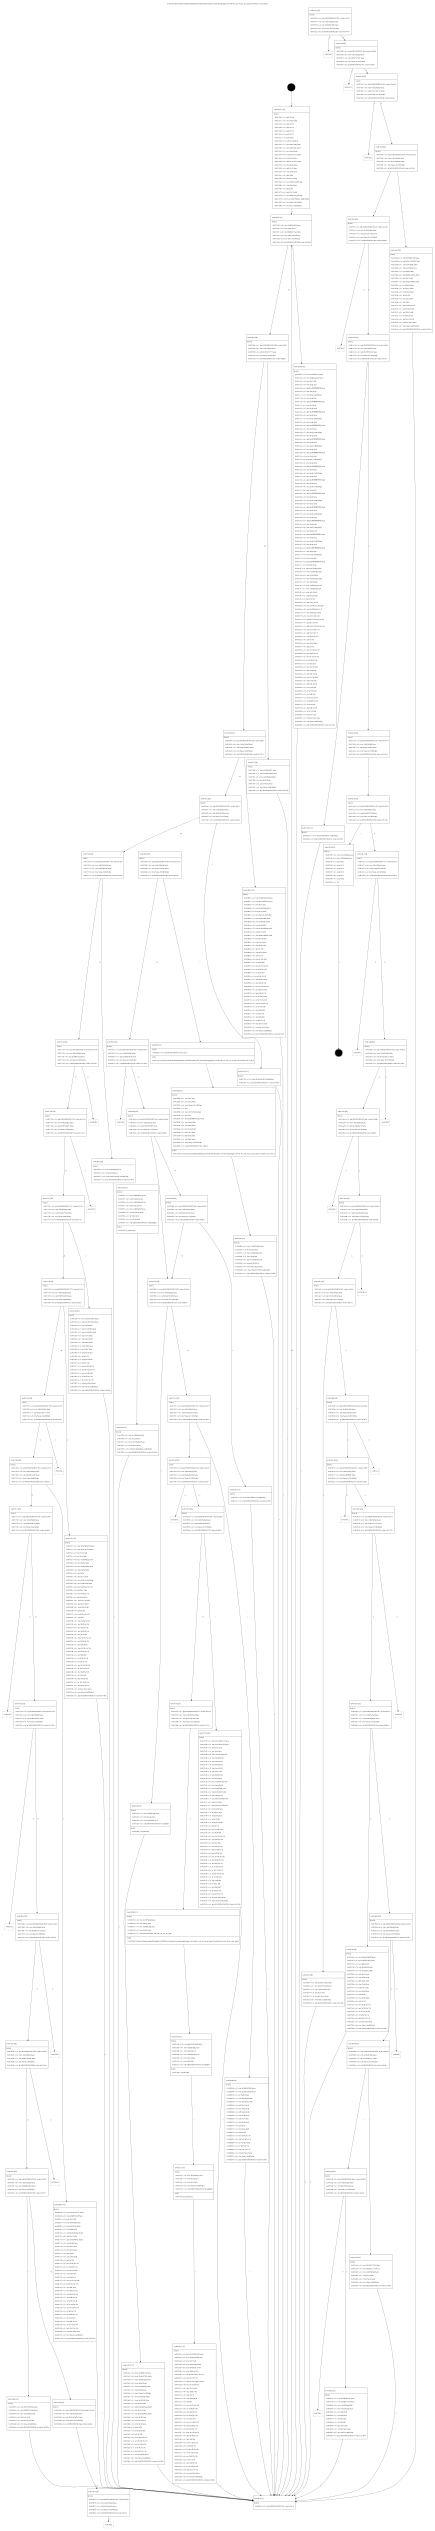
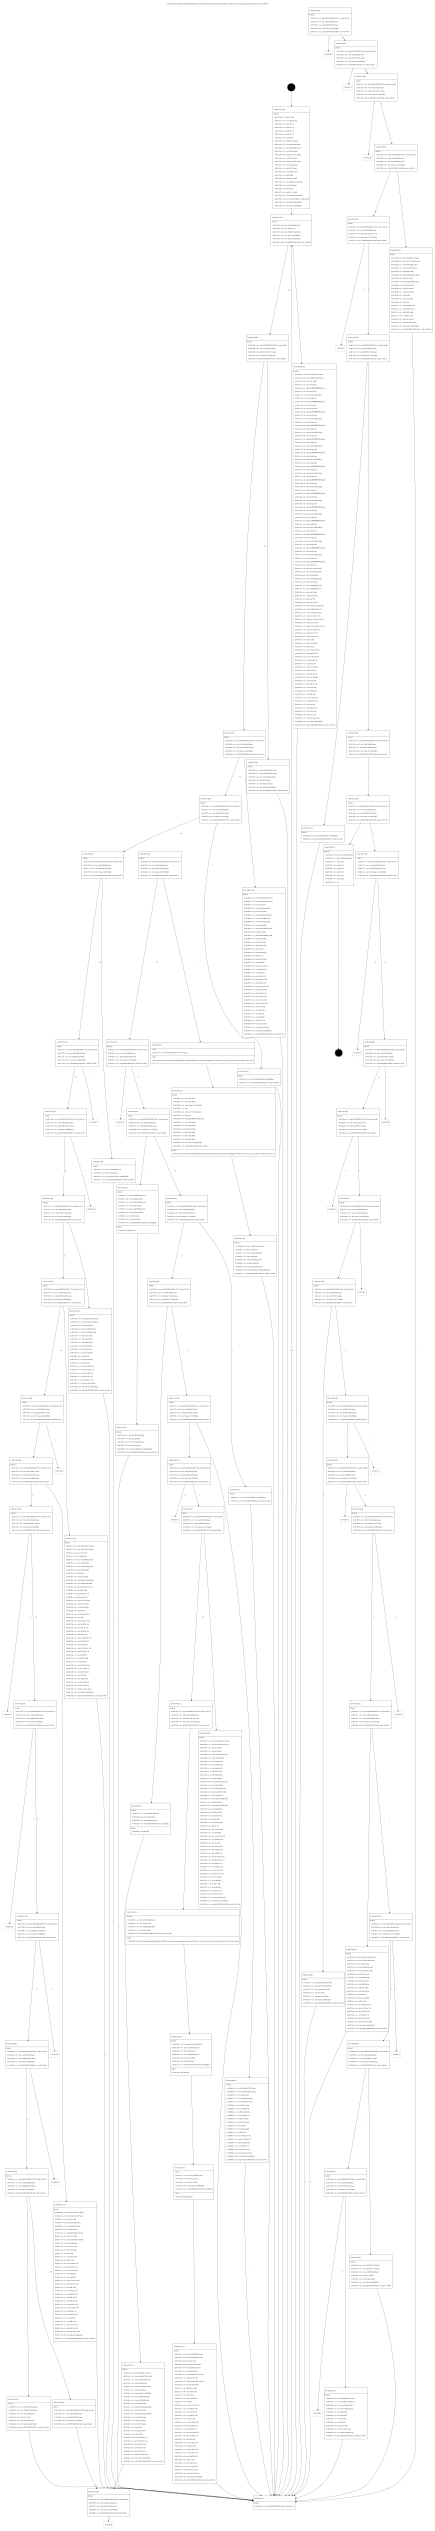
(161, 1207) -> (143, 1160)
(199, 2493) -> (119, 2476)
